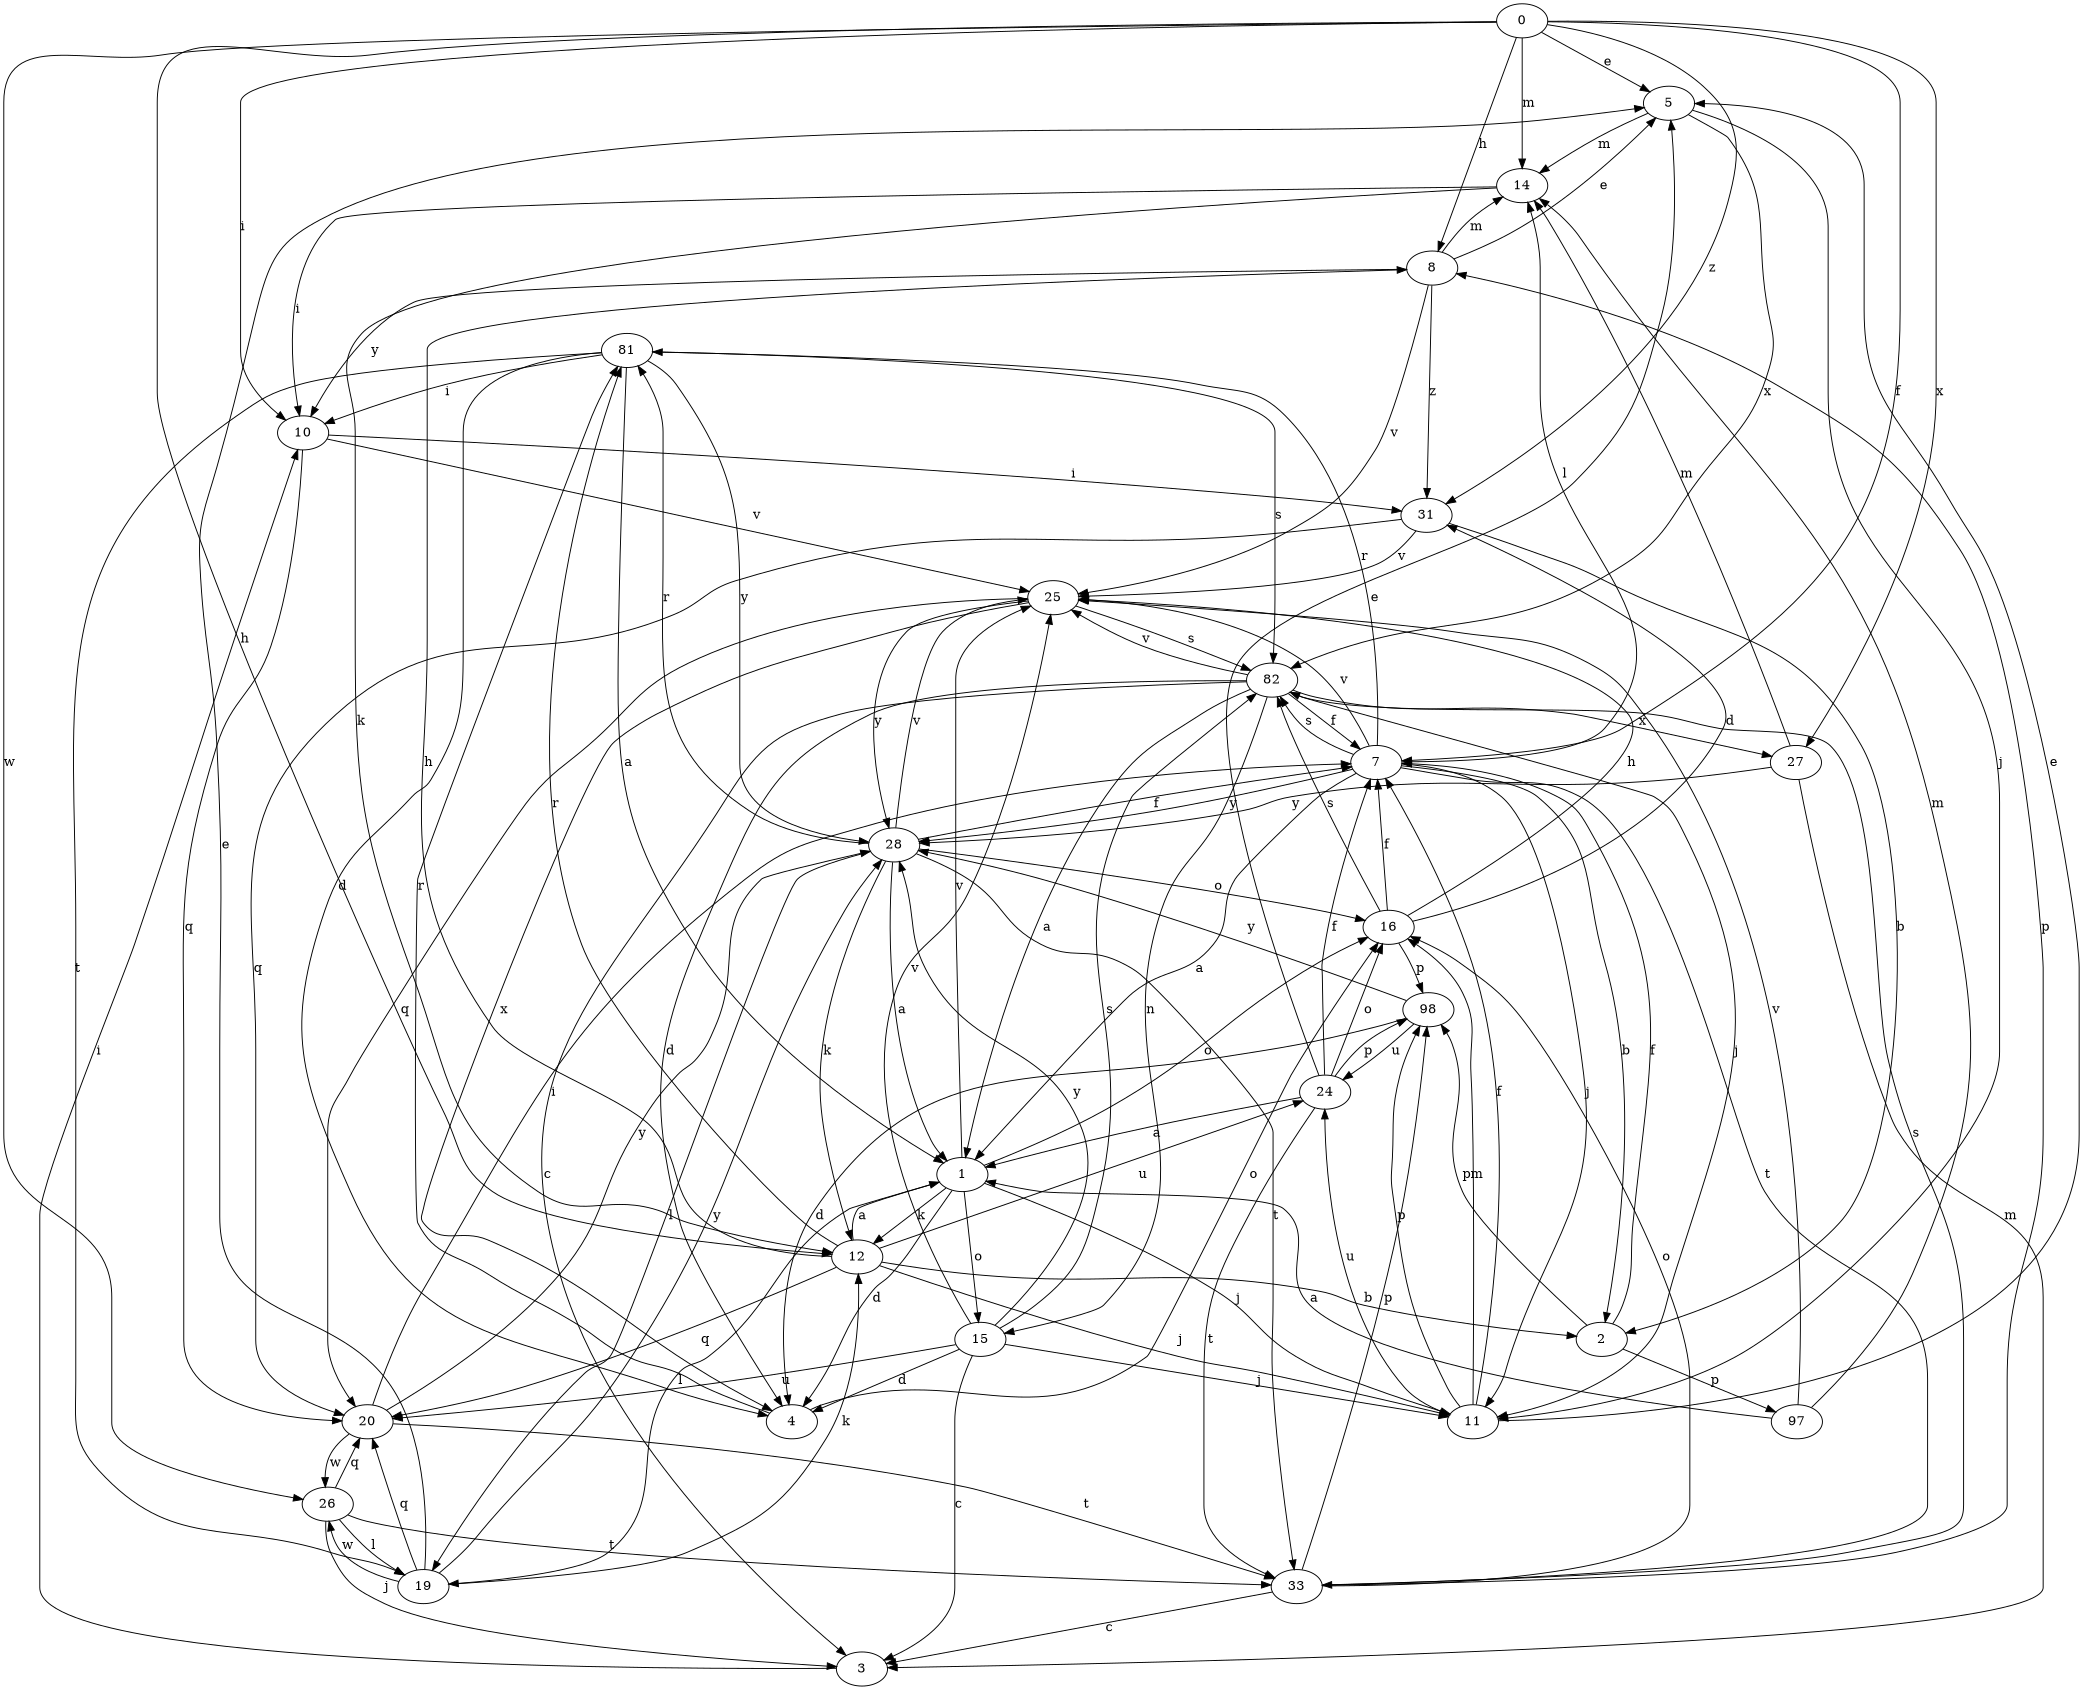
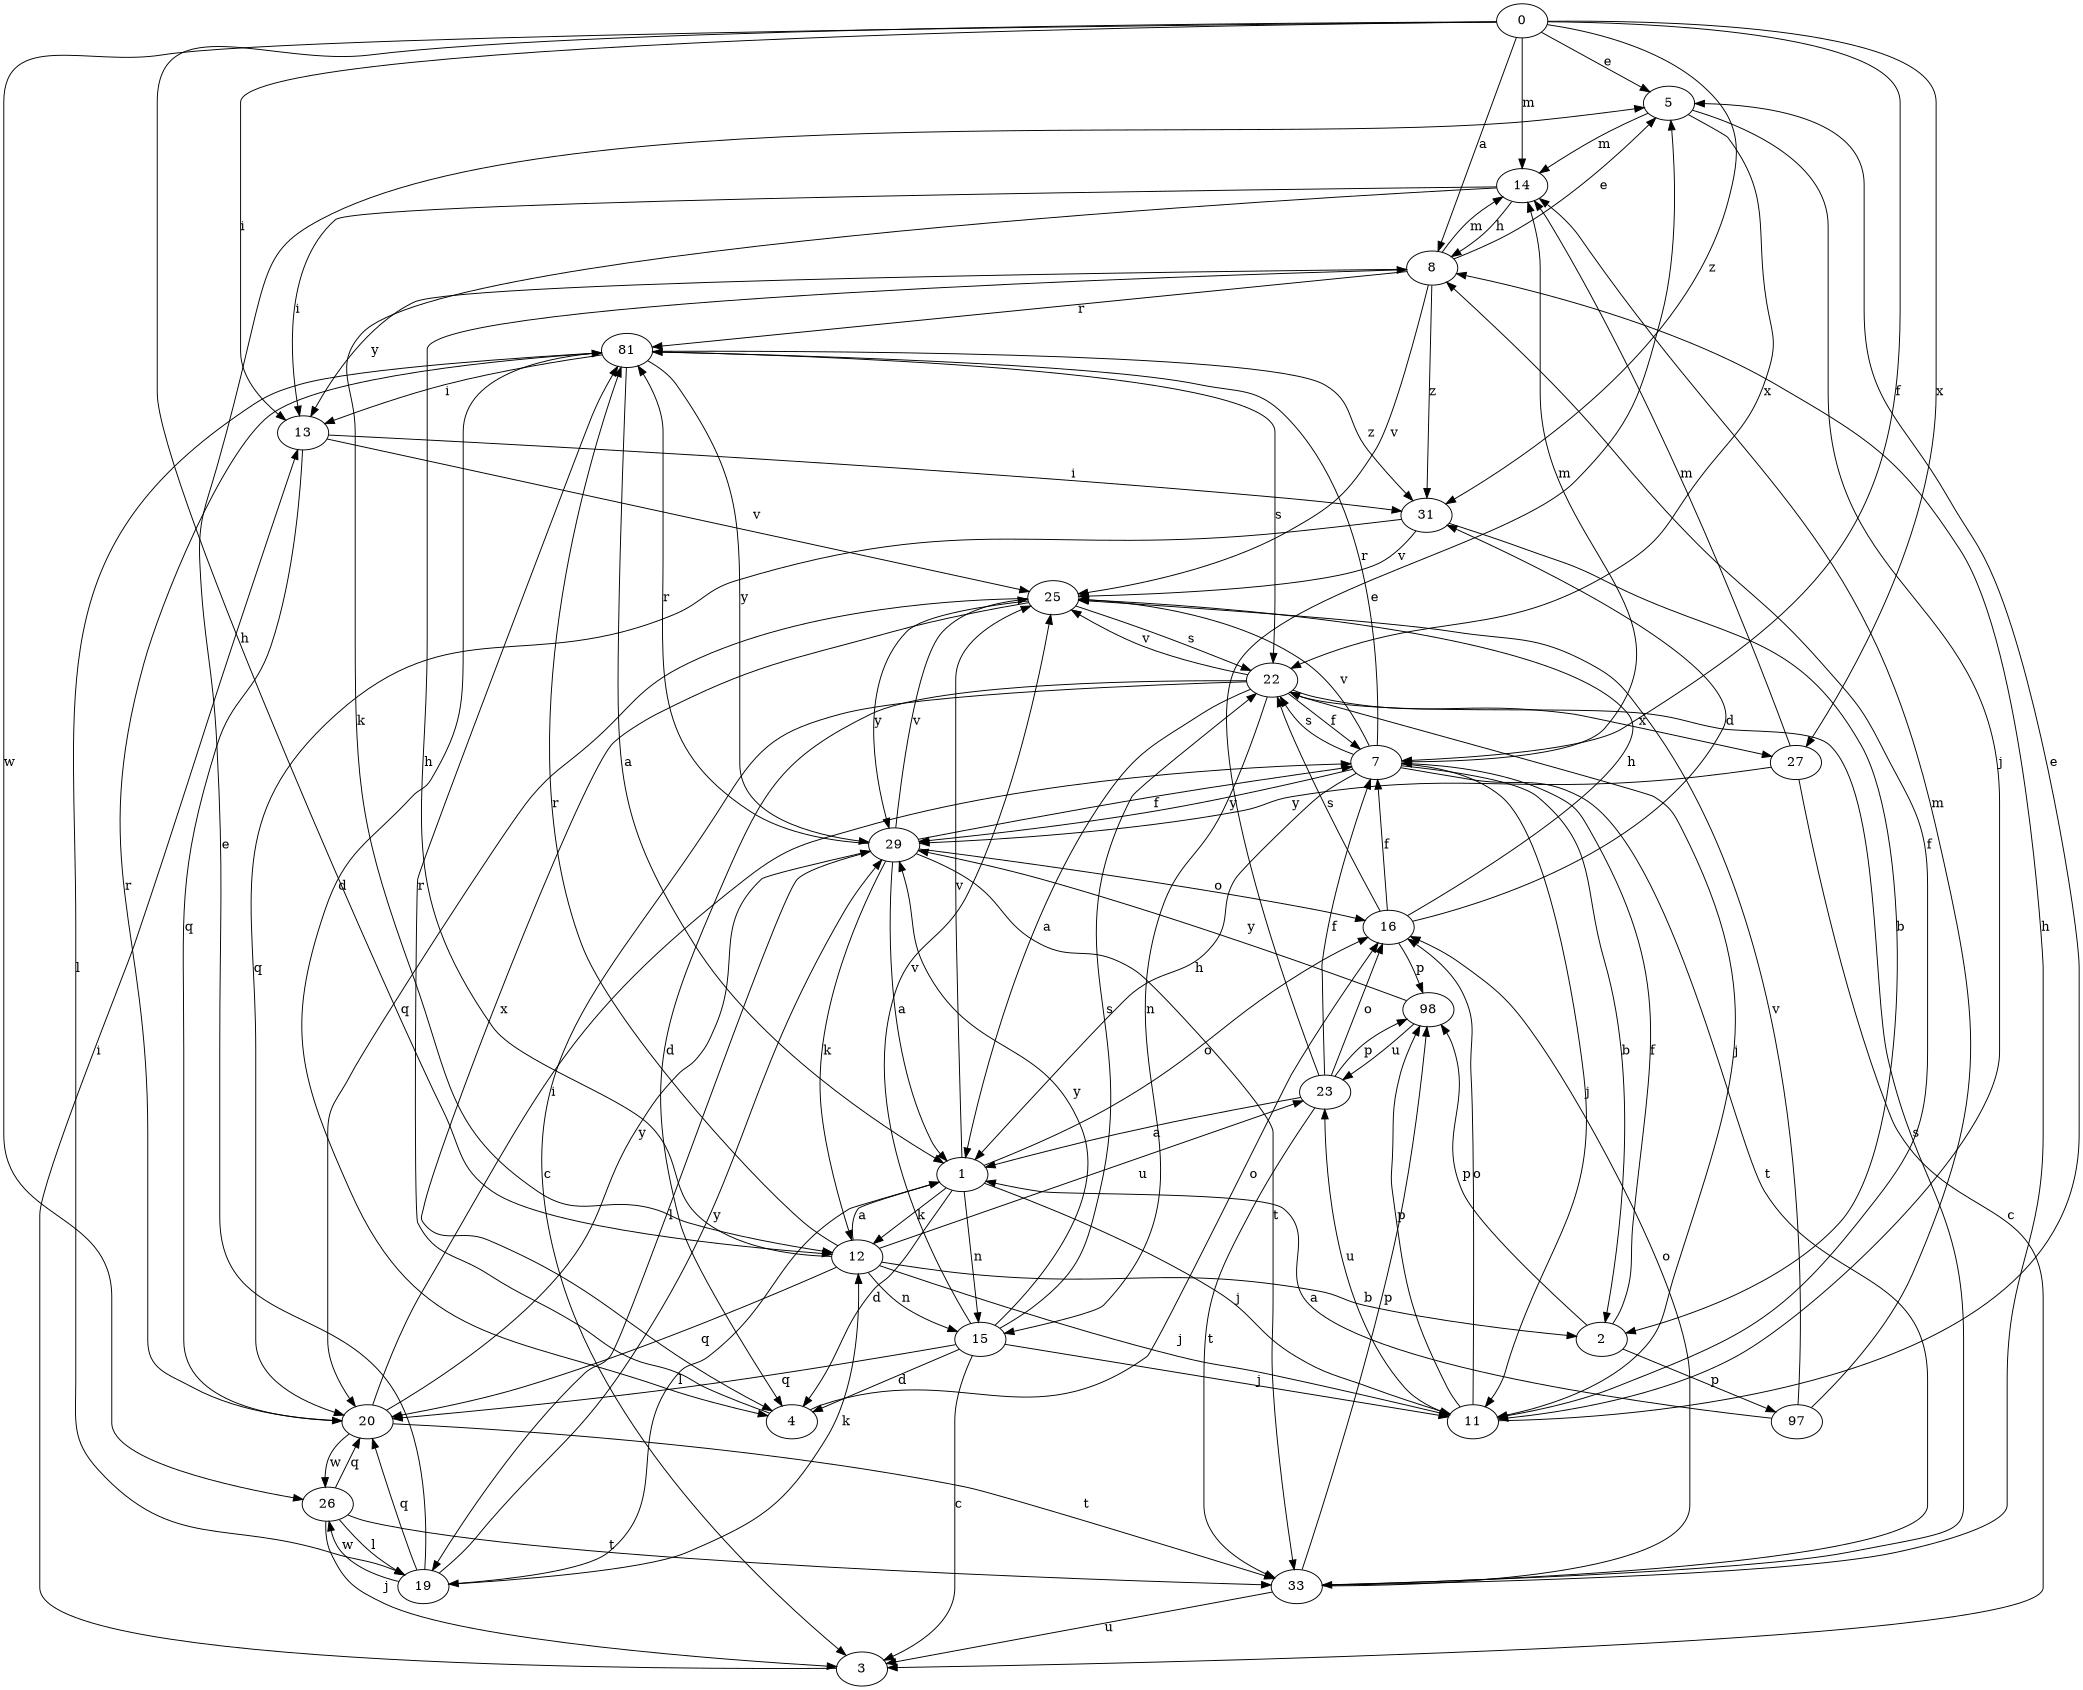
(1483, 144) -> (1483, 144)
none -> (1488, 229)
none -> (1034, 309)
none -> (1059, 357)
(303, 433) -> (303, 433)
(1565, 474) -> (1565, 474)
(1272, 680) -> (1272, 680)
none -> (121, 808)
(894, 845) -> (894, 845)
(2046, 927) -> (2046, 927)
(78, 969) -> (78, 969)
(1200, 969) -> (1200, 969)
(995, 1084) -> none
(1495, 1086) -> (1928, 885)
(1325, 1092) -> (1325, 1092)
(1477, 1175) -> (1477, 1175)
(2011, 1216) -> (2011, 1216)
(978, 1257) -> (978, 1257)
none -> (904, 1307)
(786, 1381) -> (786, 1381)
(1109, 1628) -> (1109, 1628)
